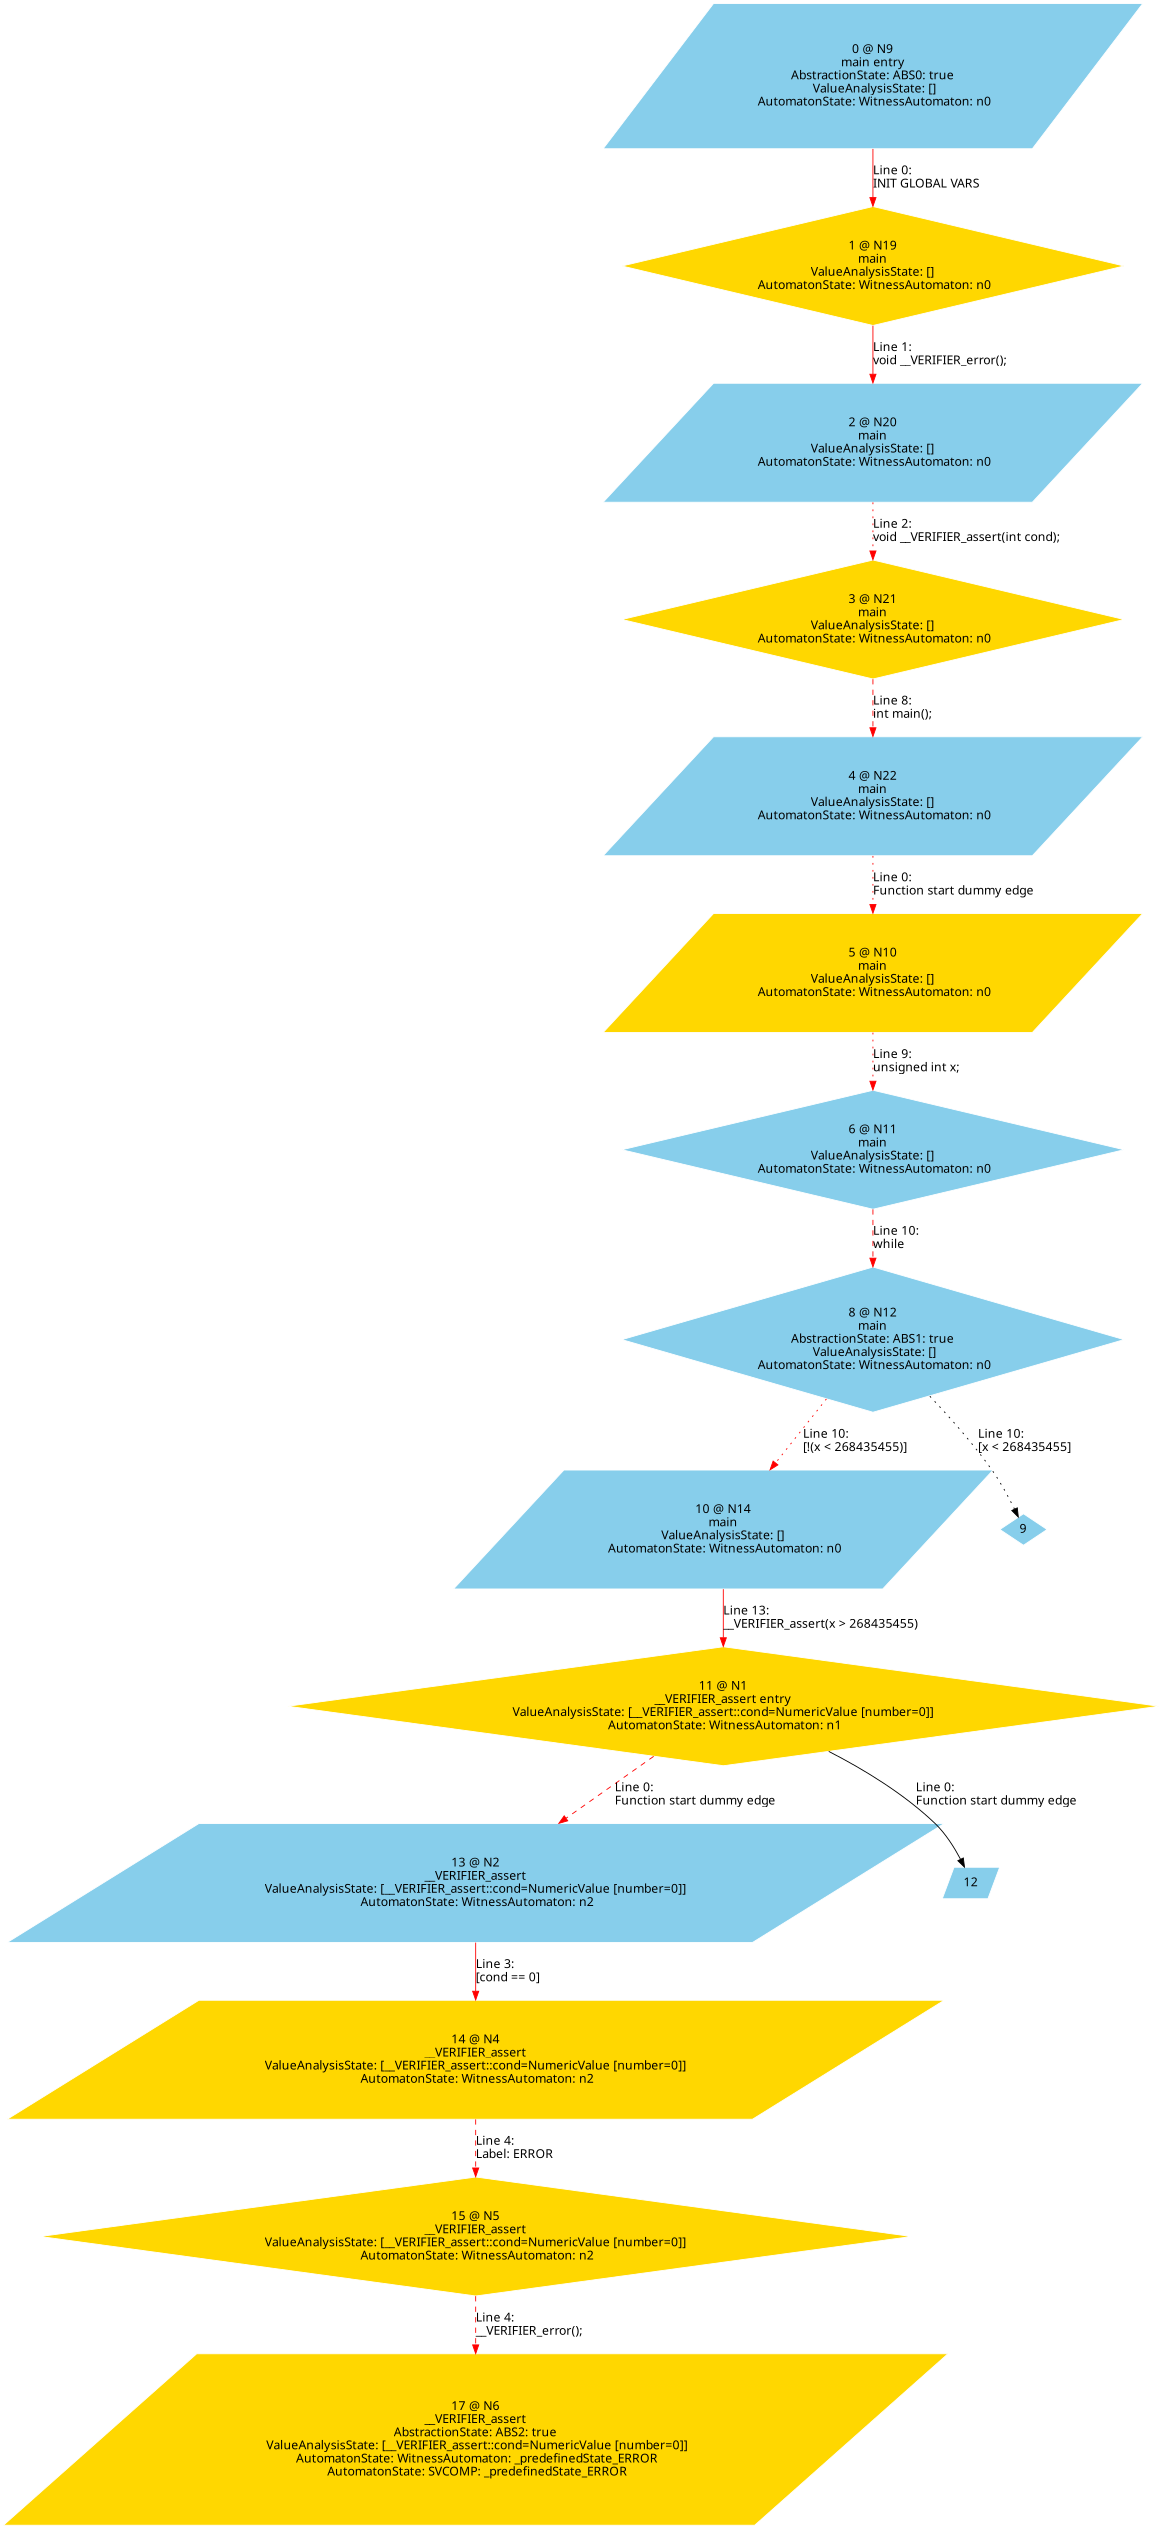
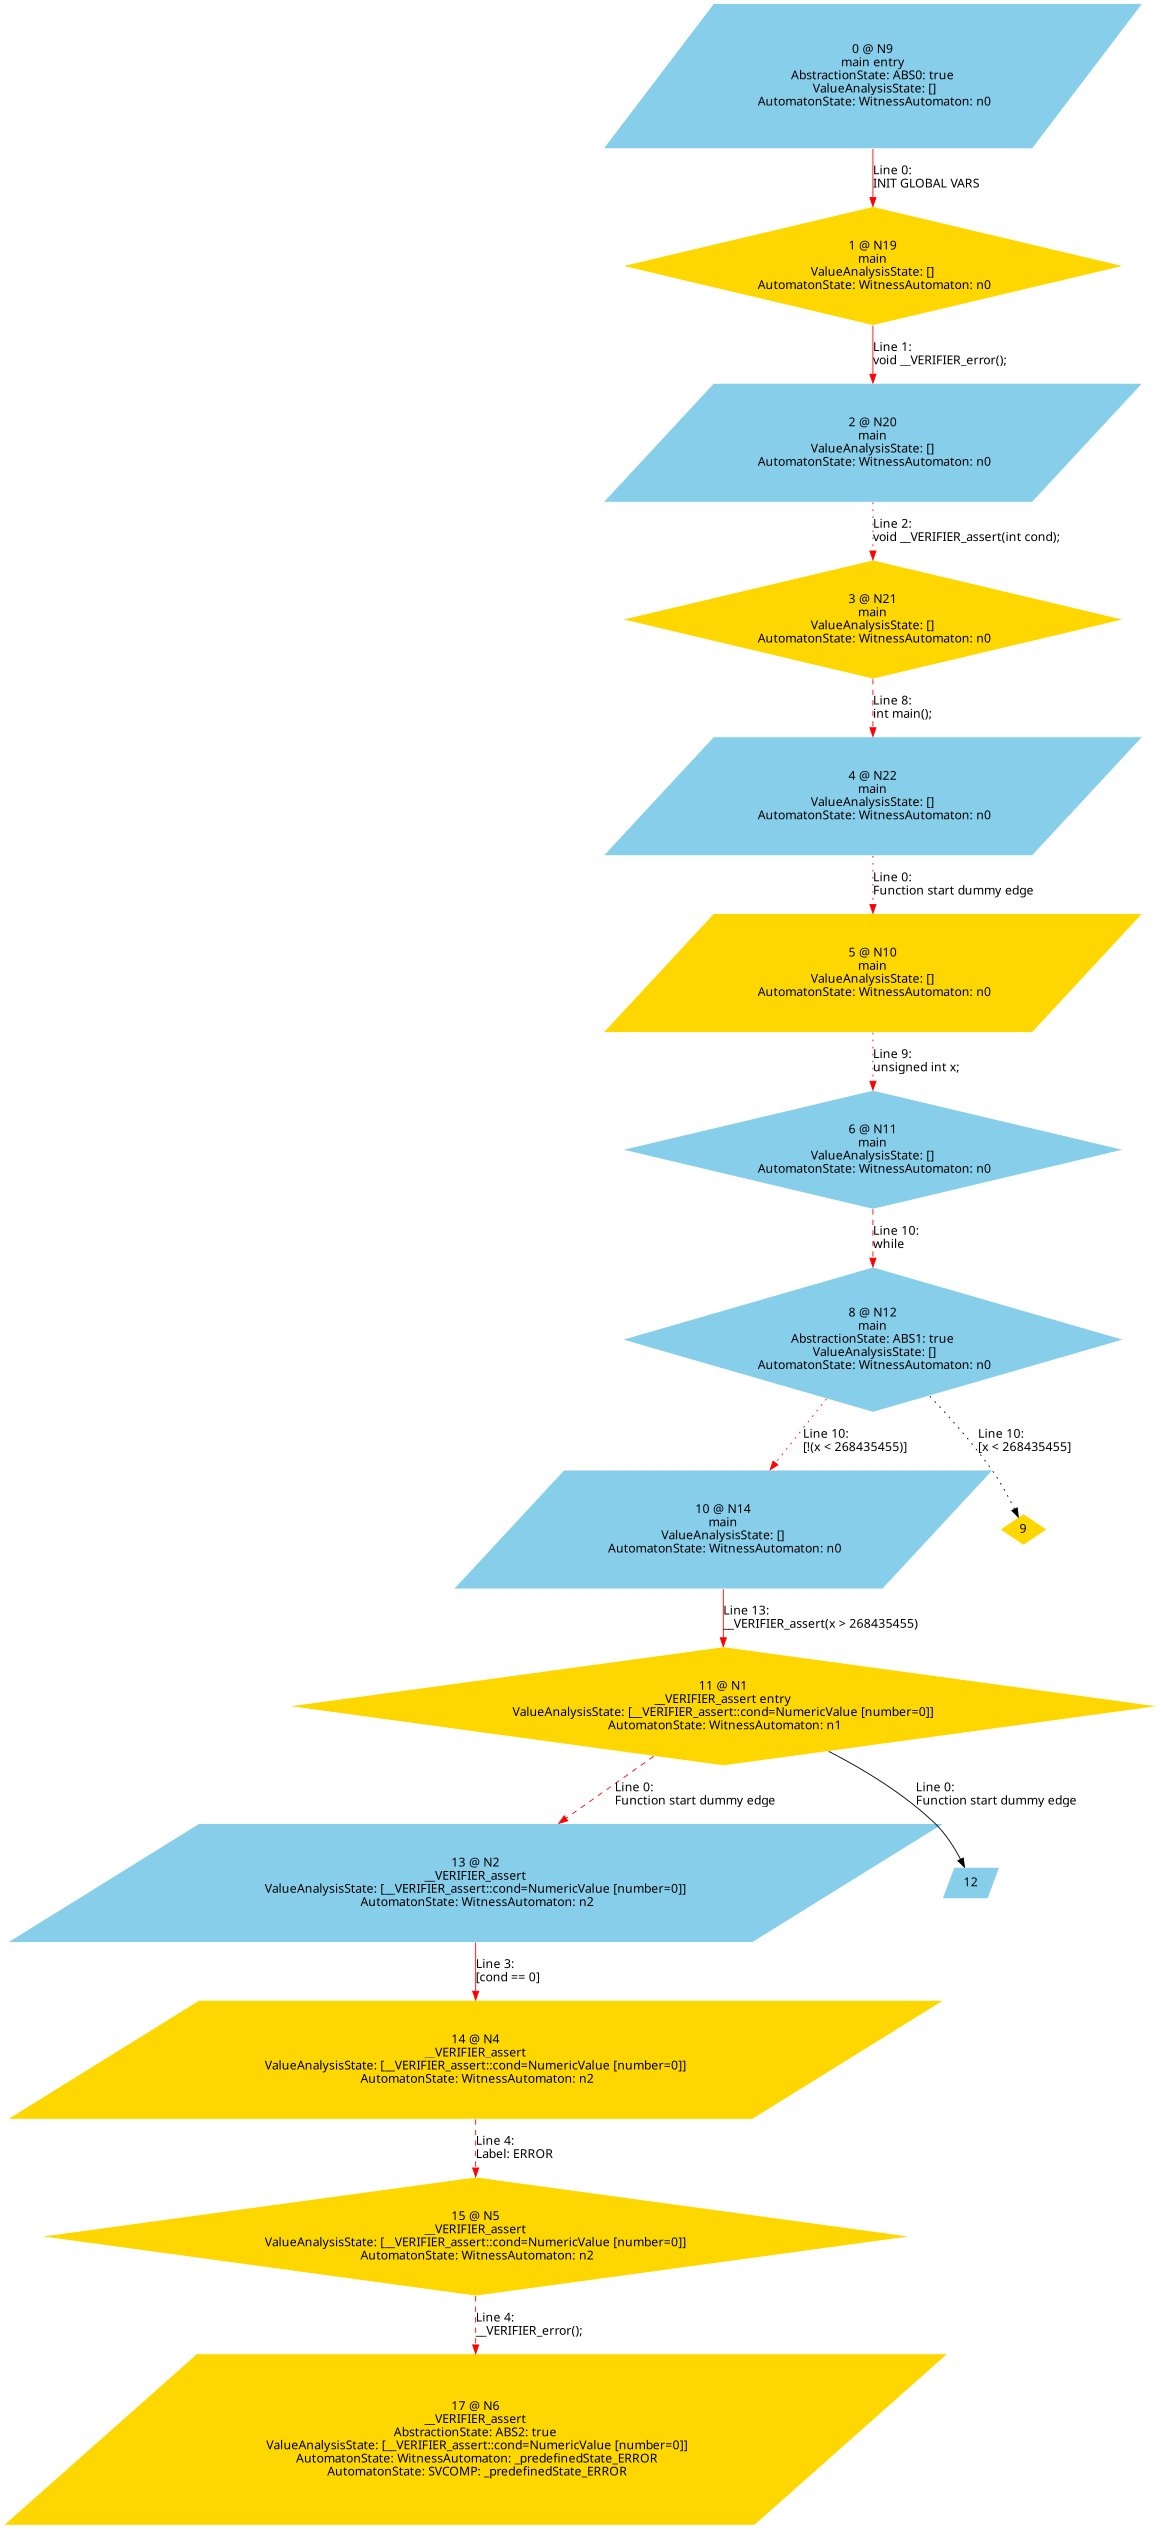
(1023, 1530) -> (1023, 1530)
